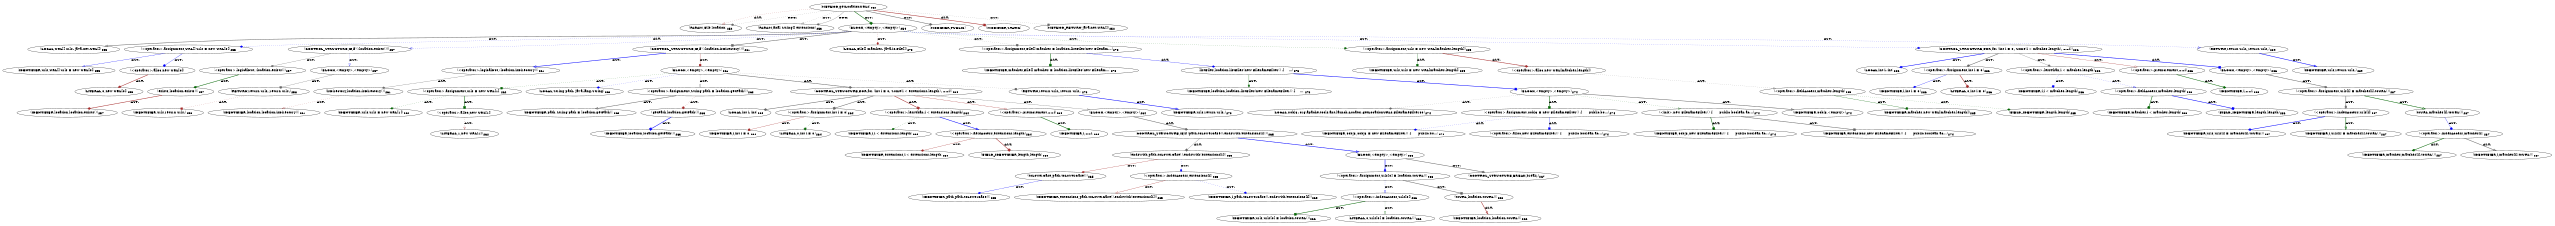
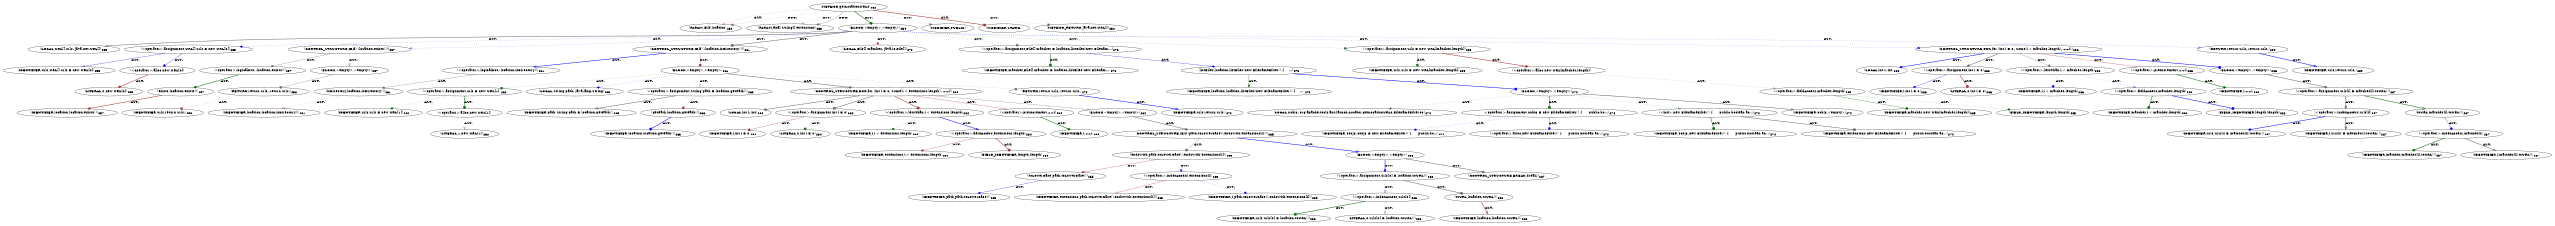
(898, 18) -> (898, 18)
